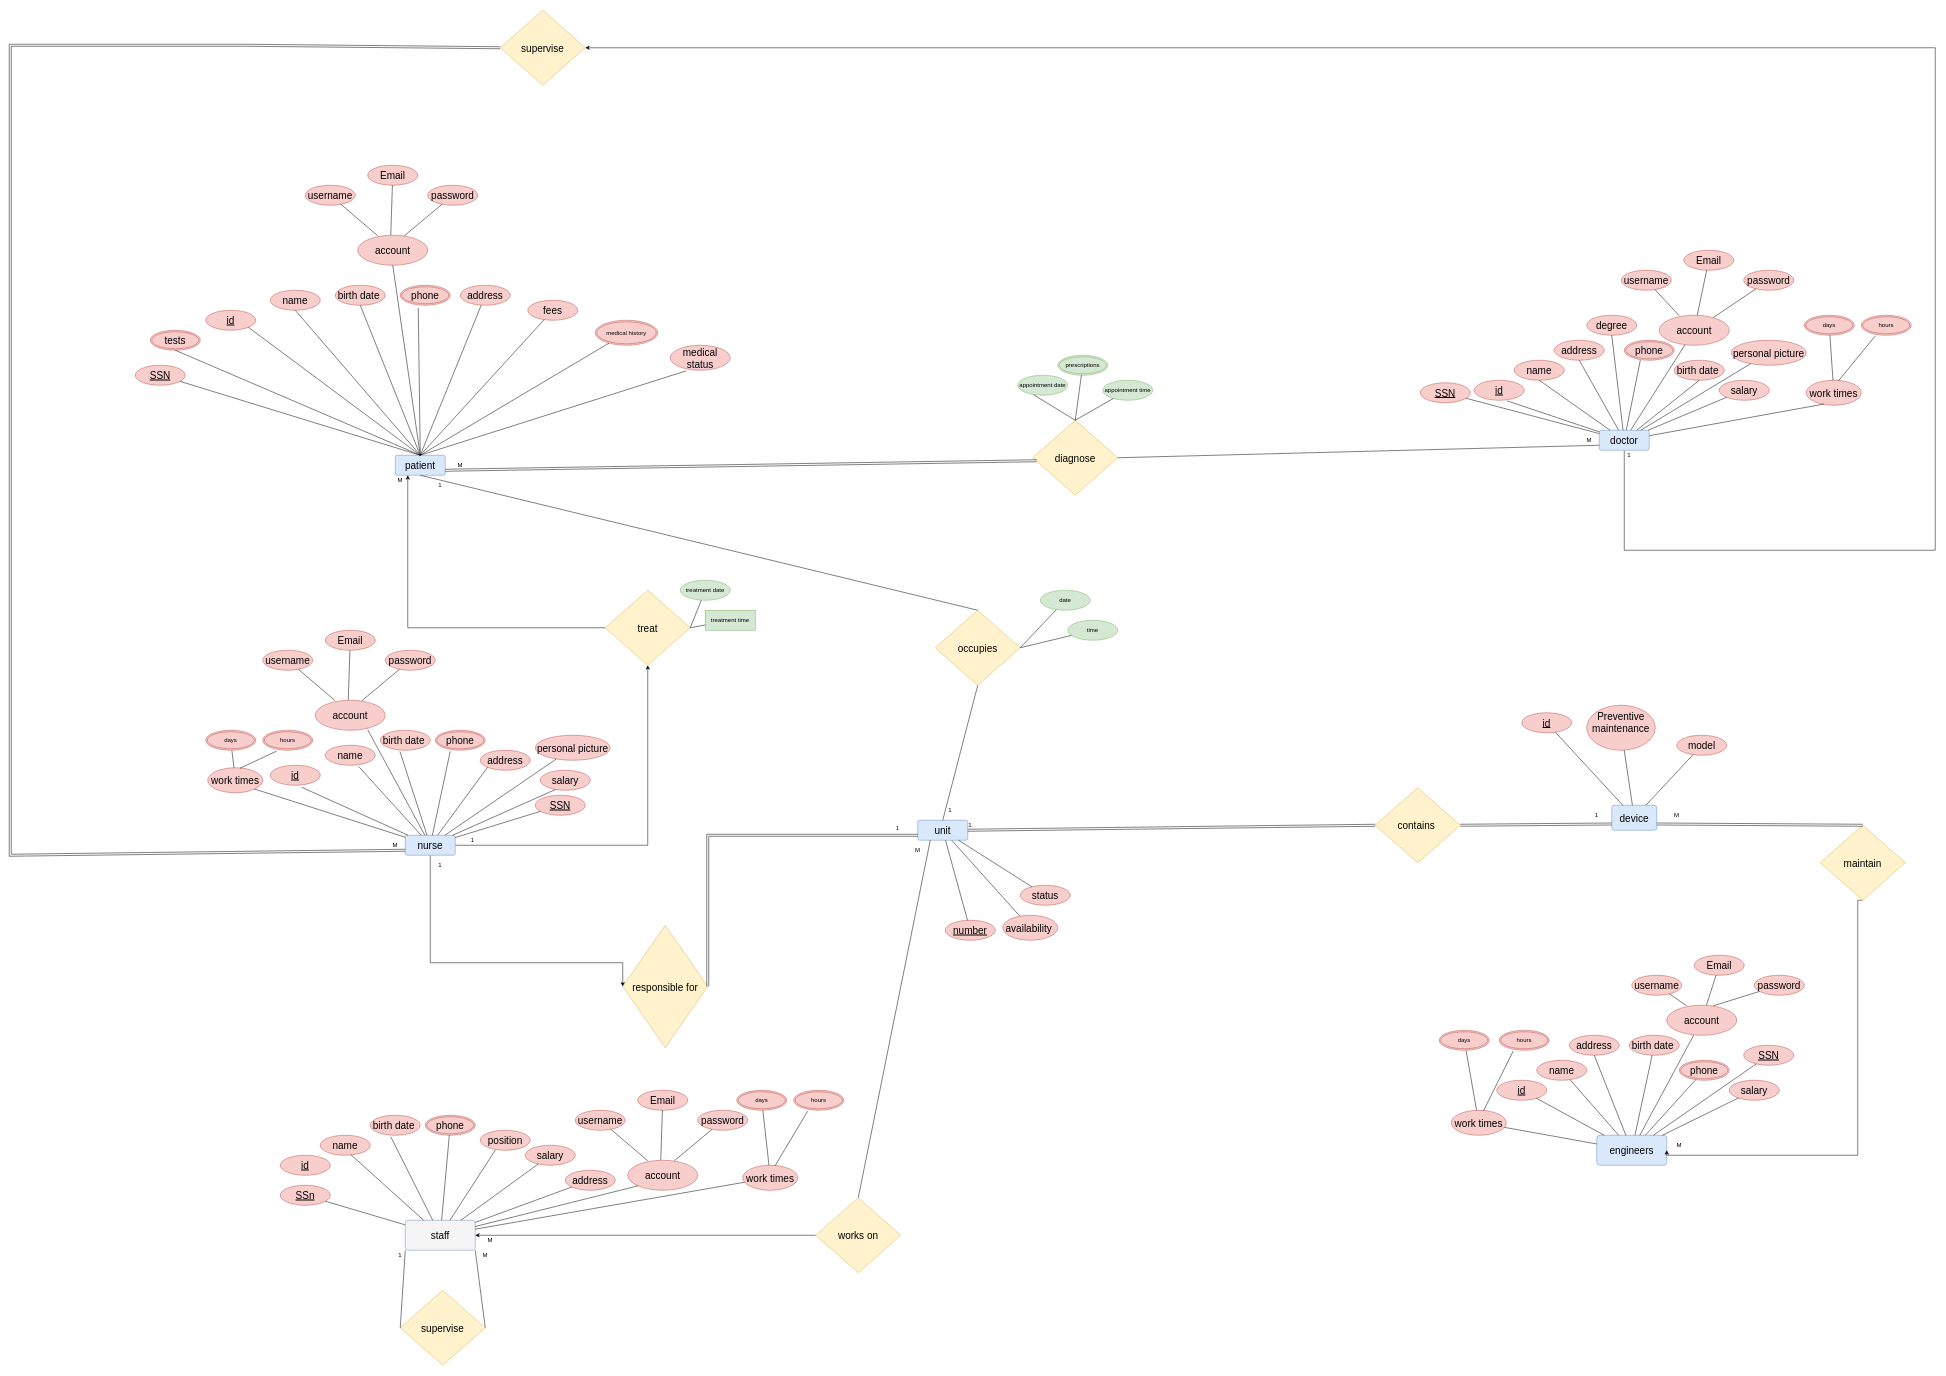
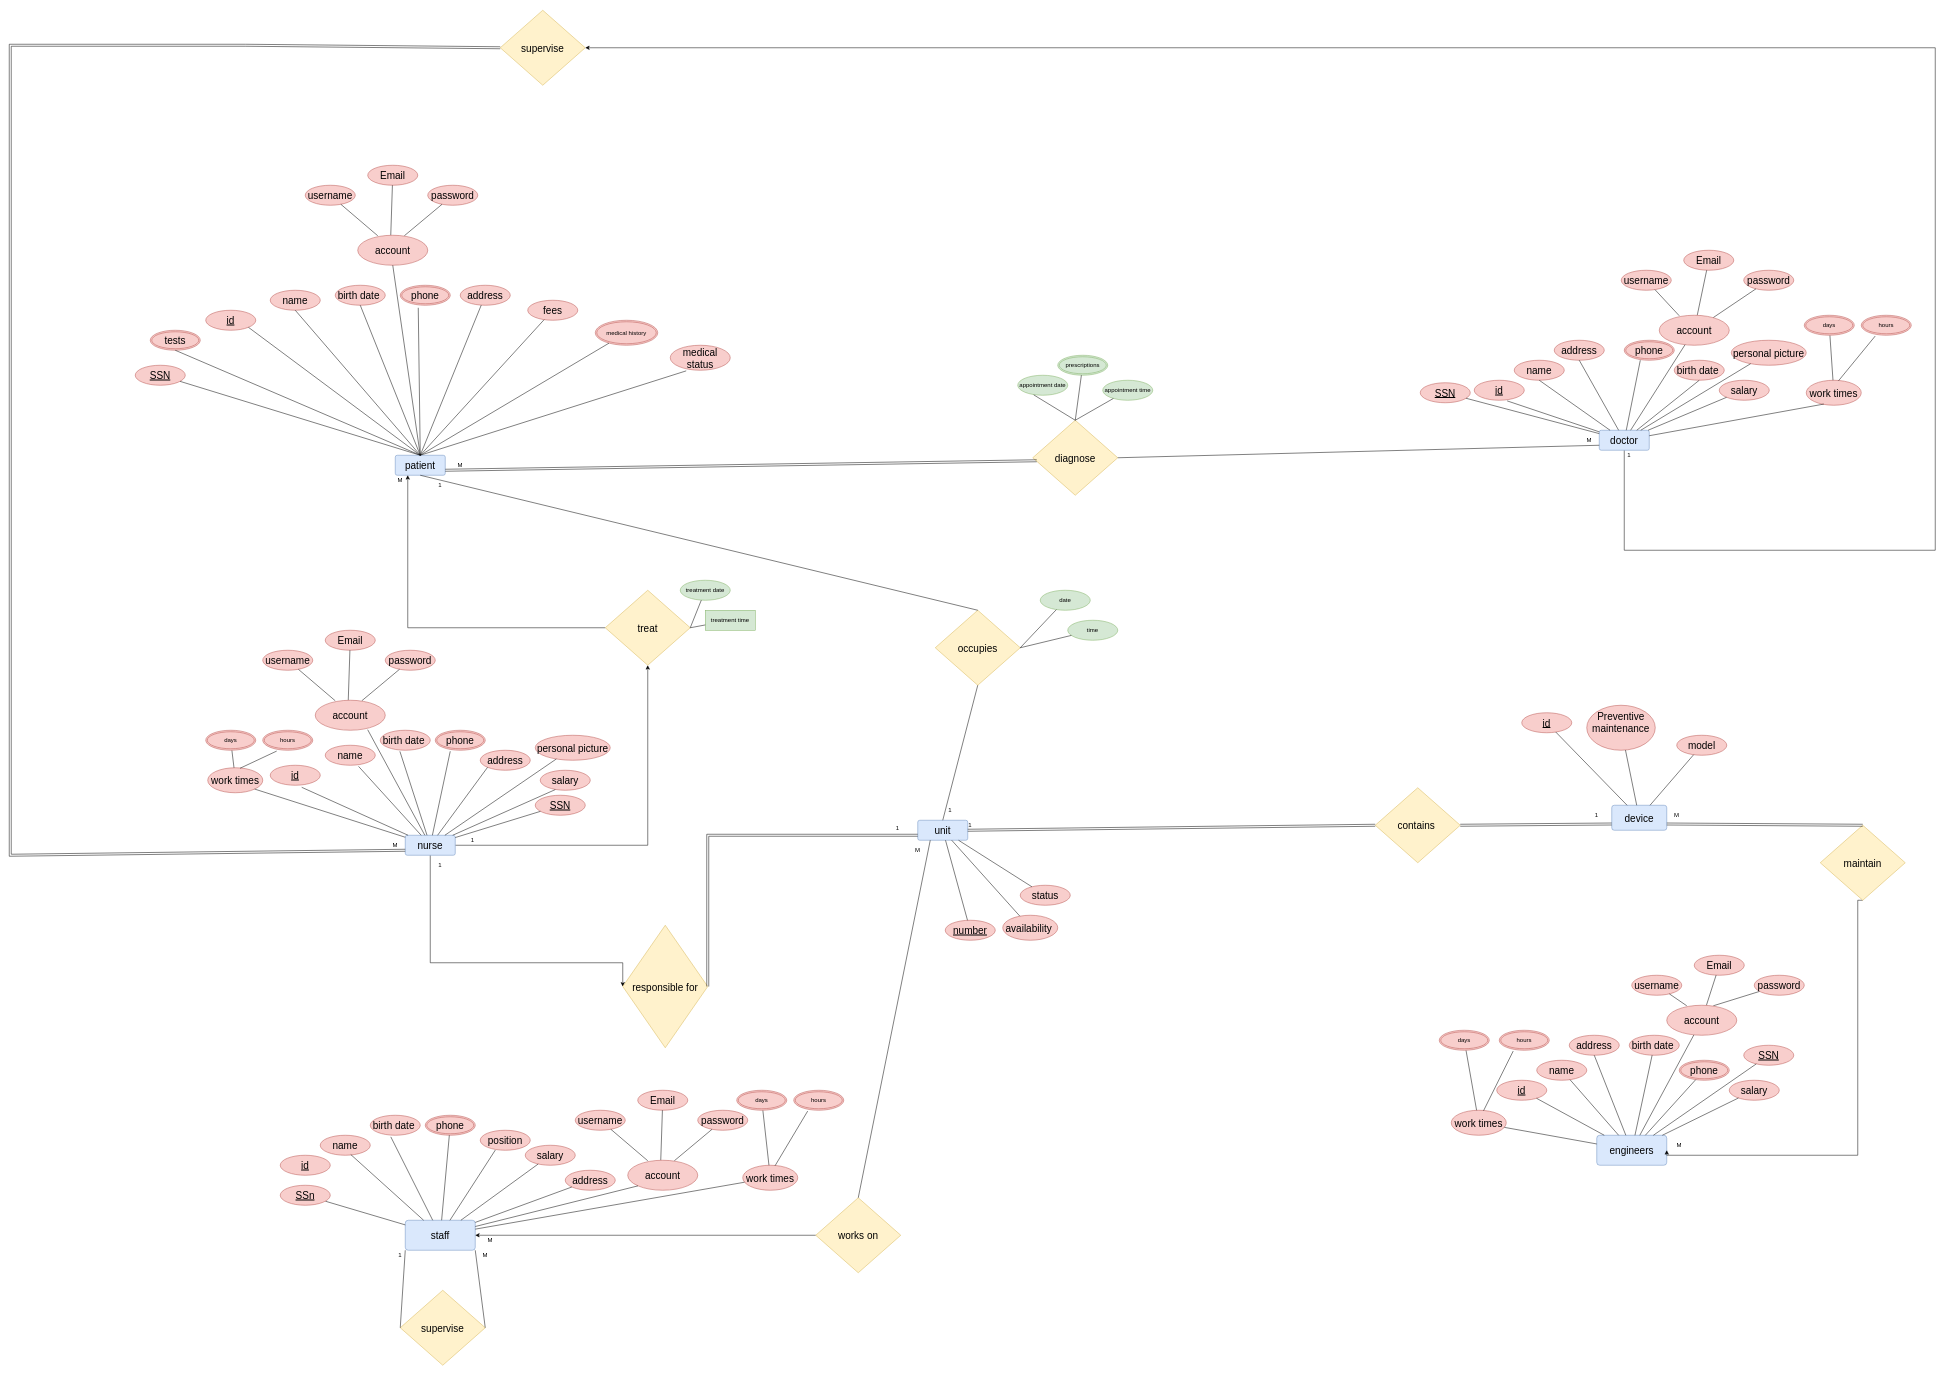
(1612, 325) -> none
(1617, 383) -> none
(1634, 818) -> (1639, 818)
(440, 1235) -> (440, 1235)
